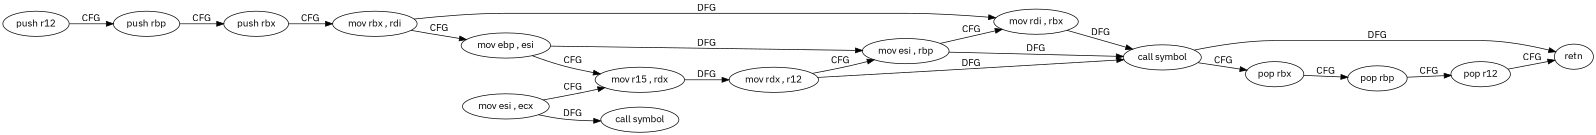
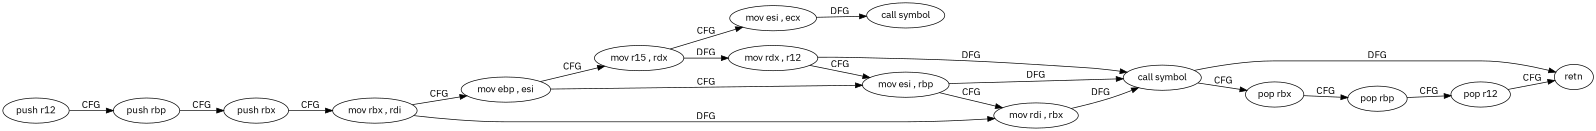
(707, 43) -> (706, 82)
(571, 95) -> (703, 39)
